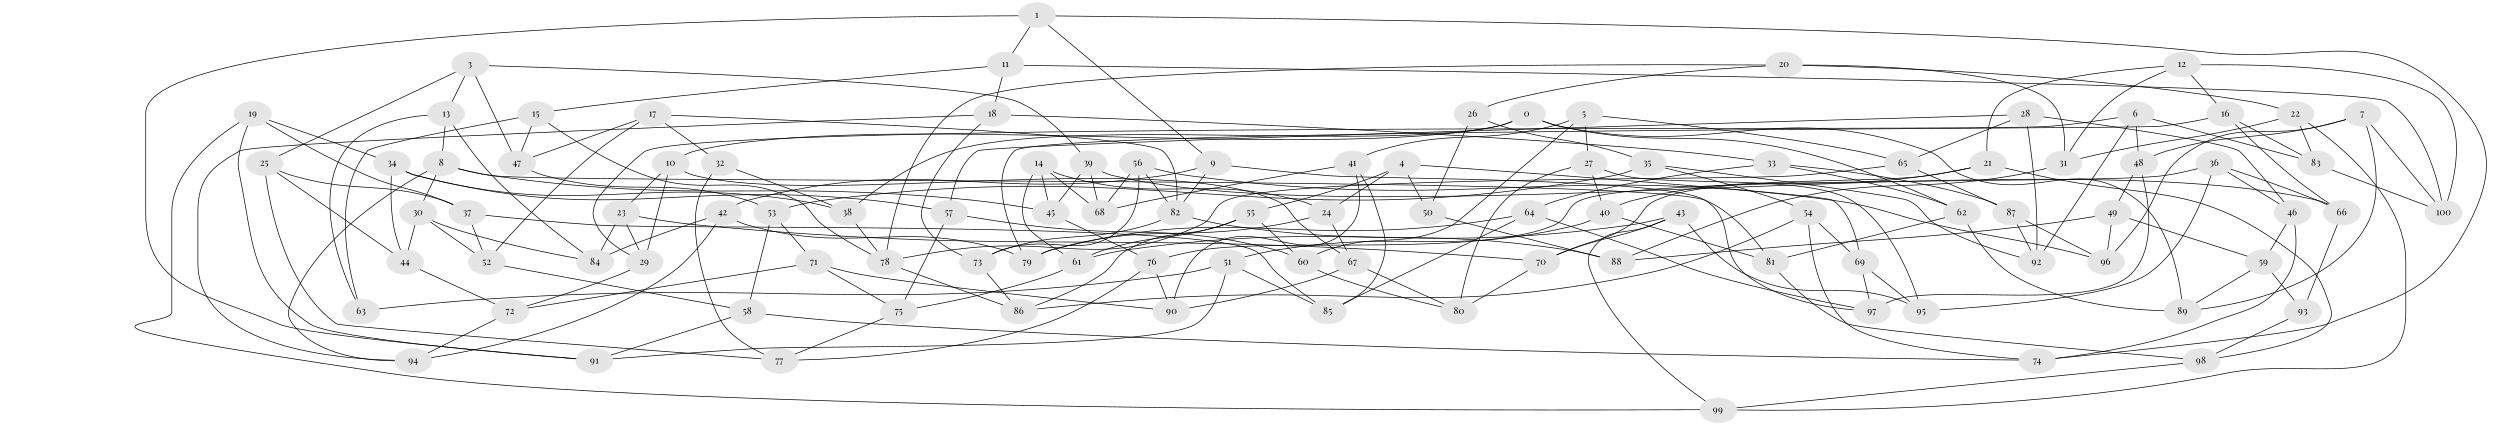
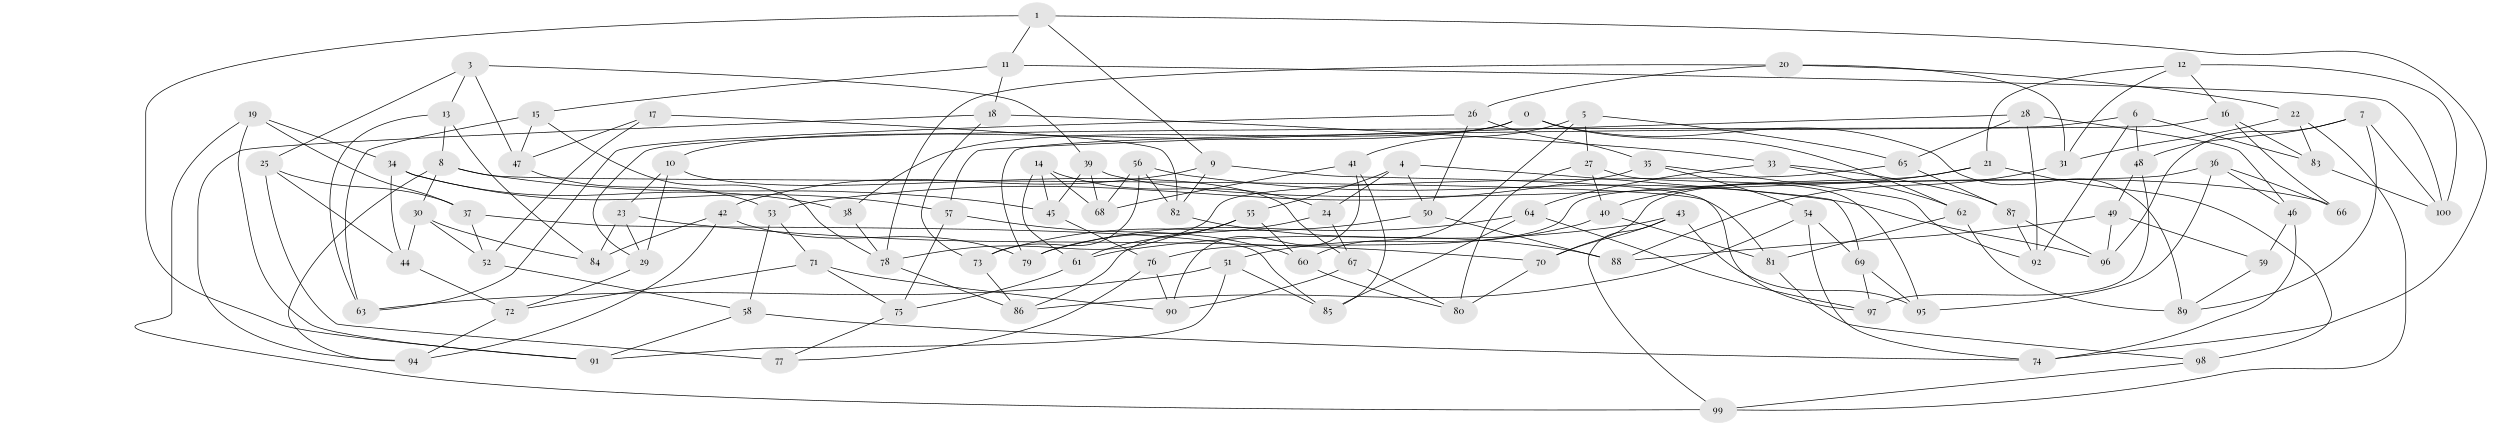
none -> (999, 127)
(720, 163) -> none
(1076, 237) -> (1200, 230)
(2303, 311) -> none
